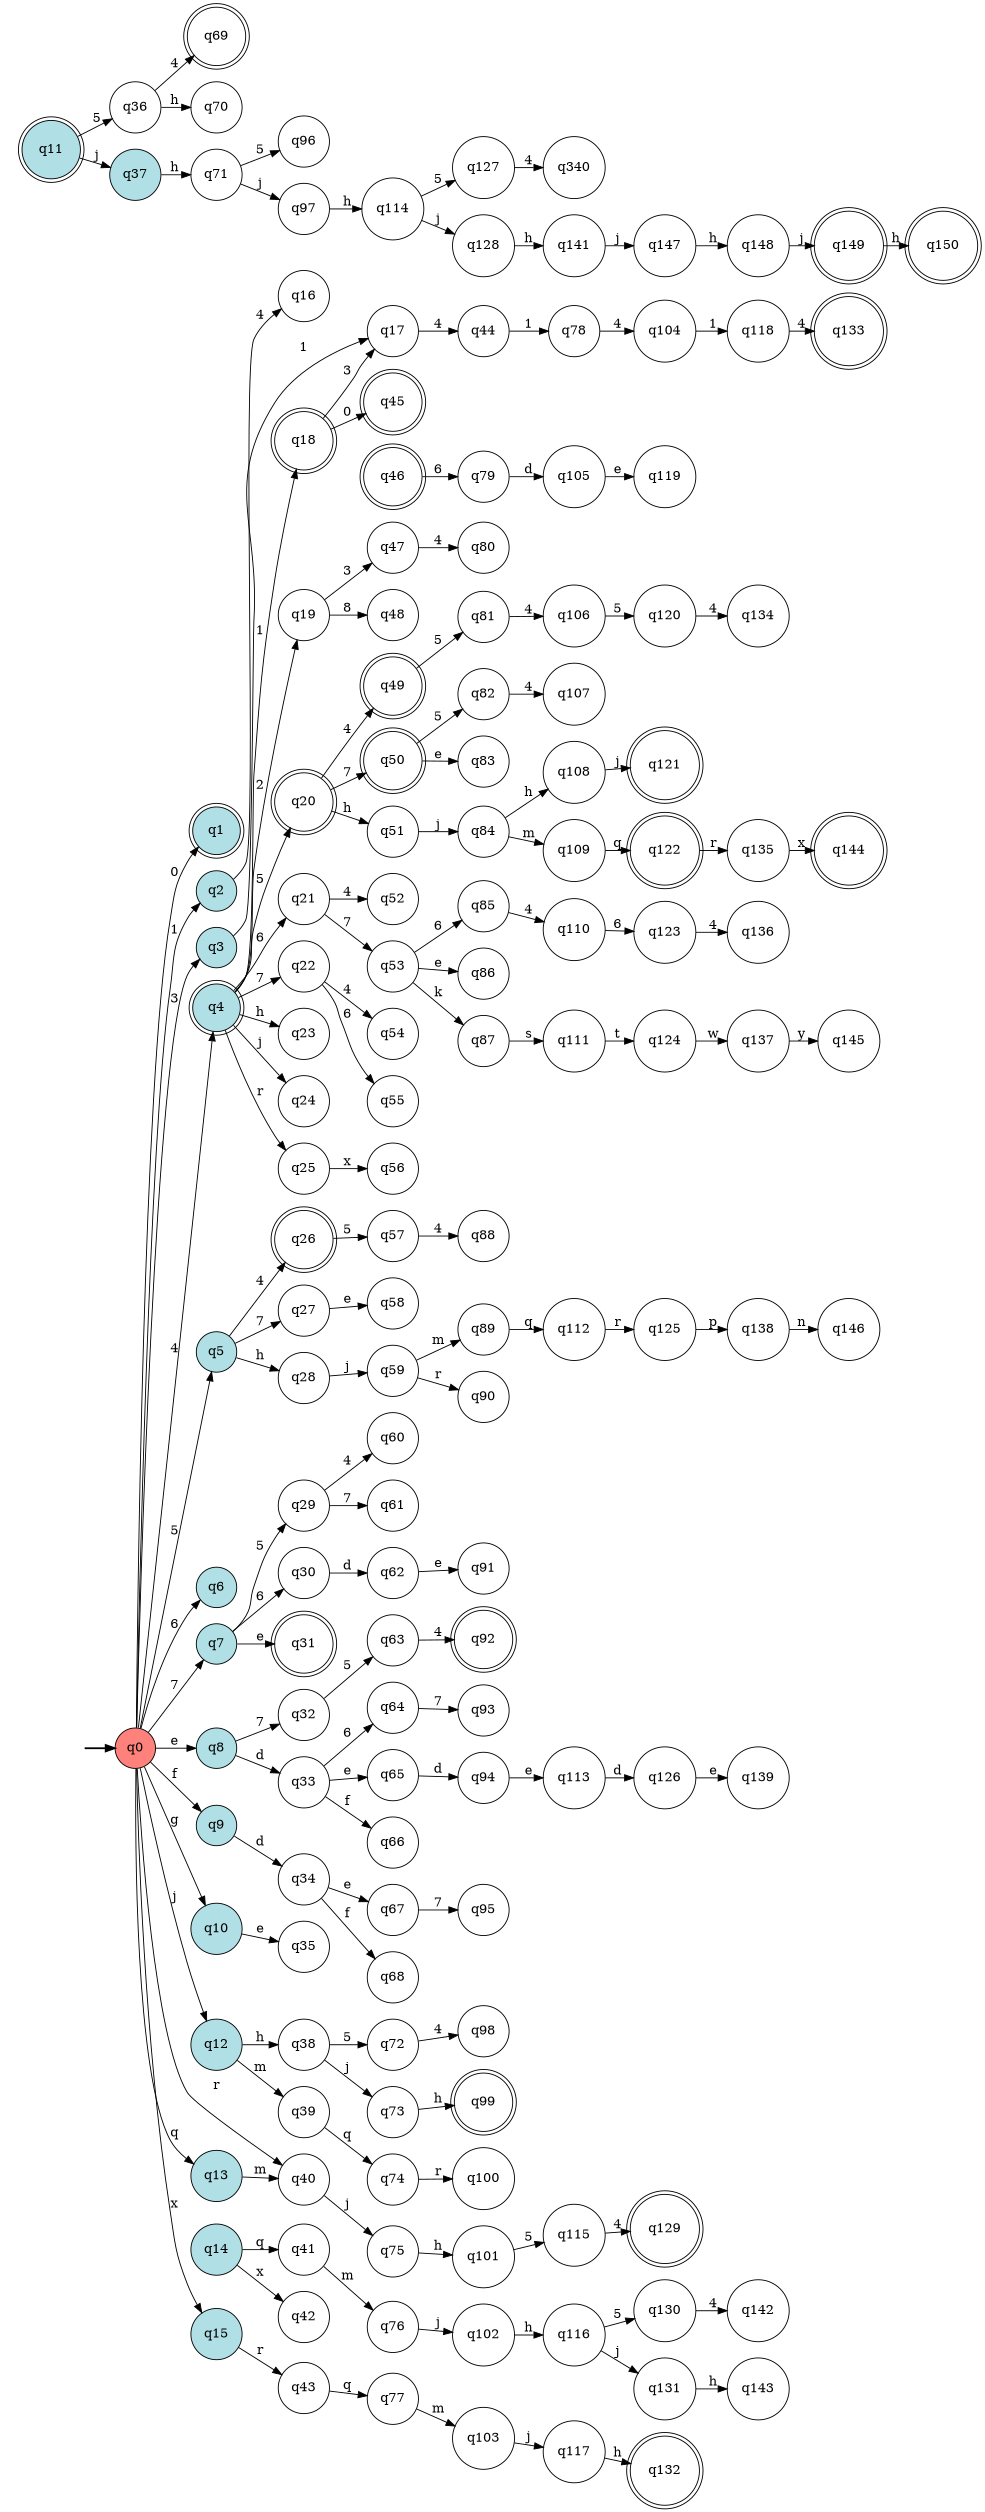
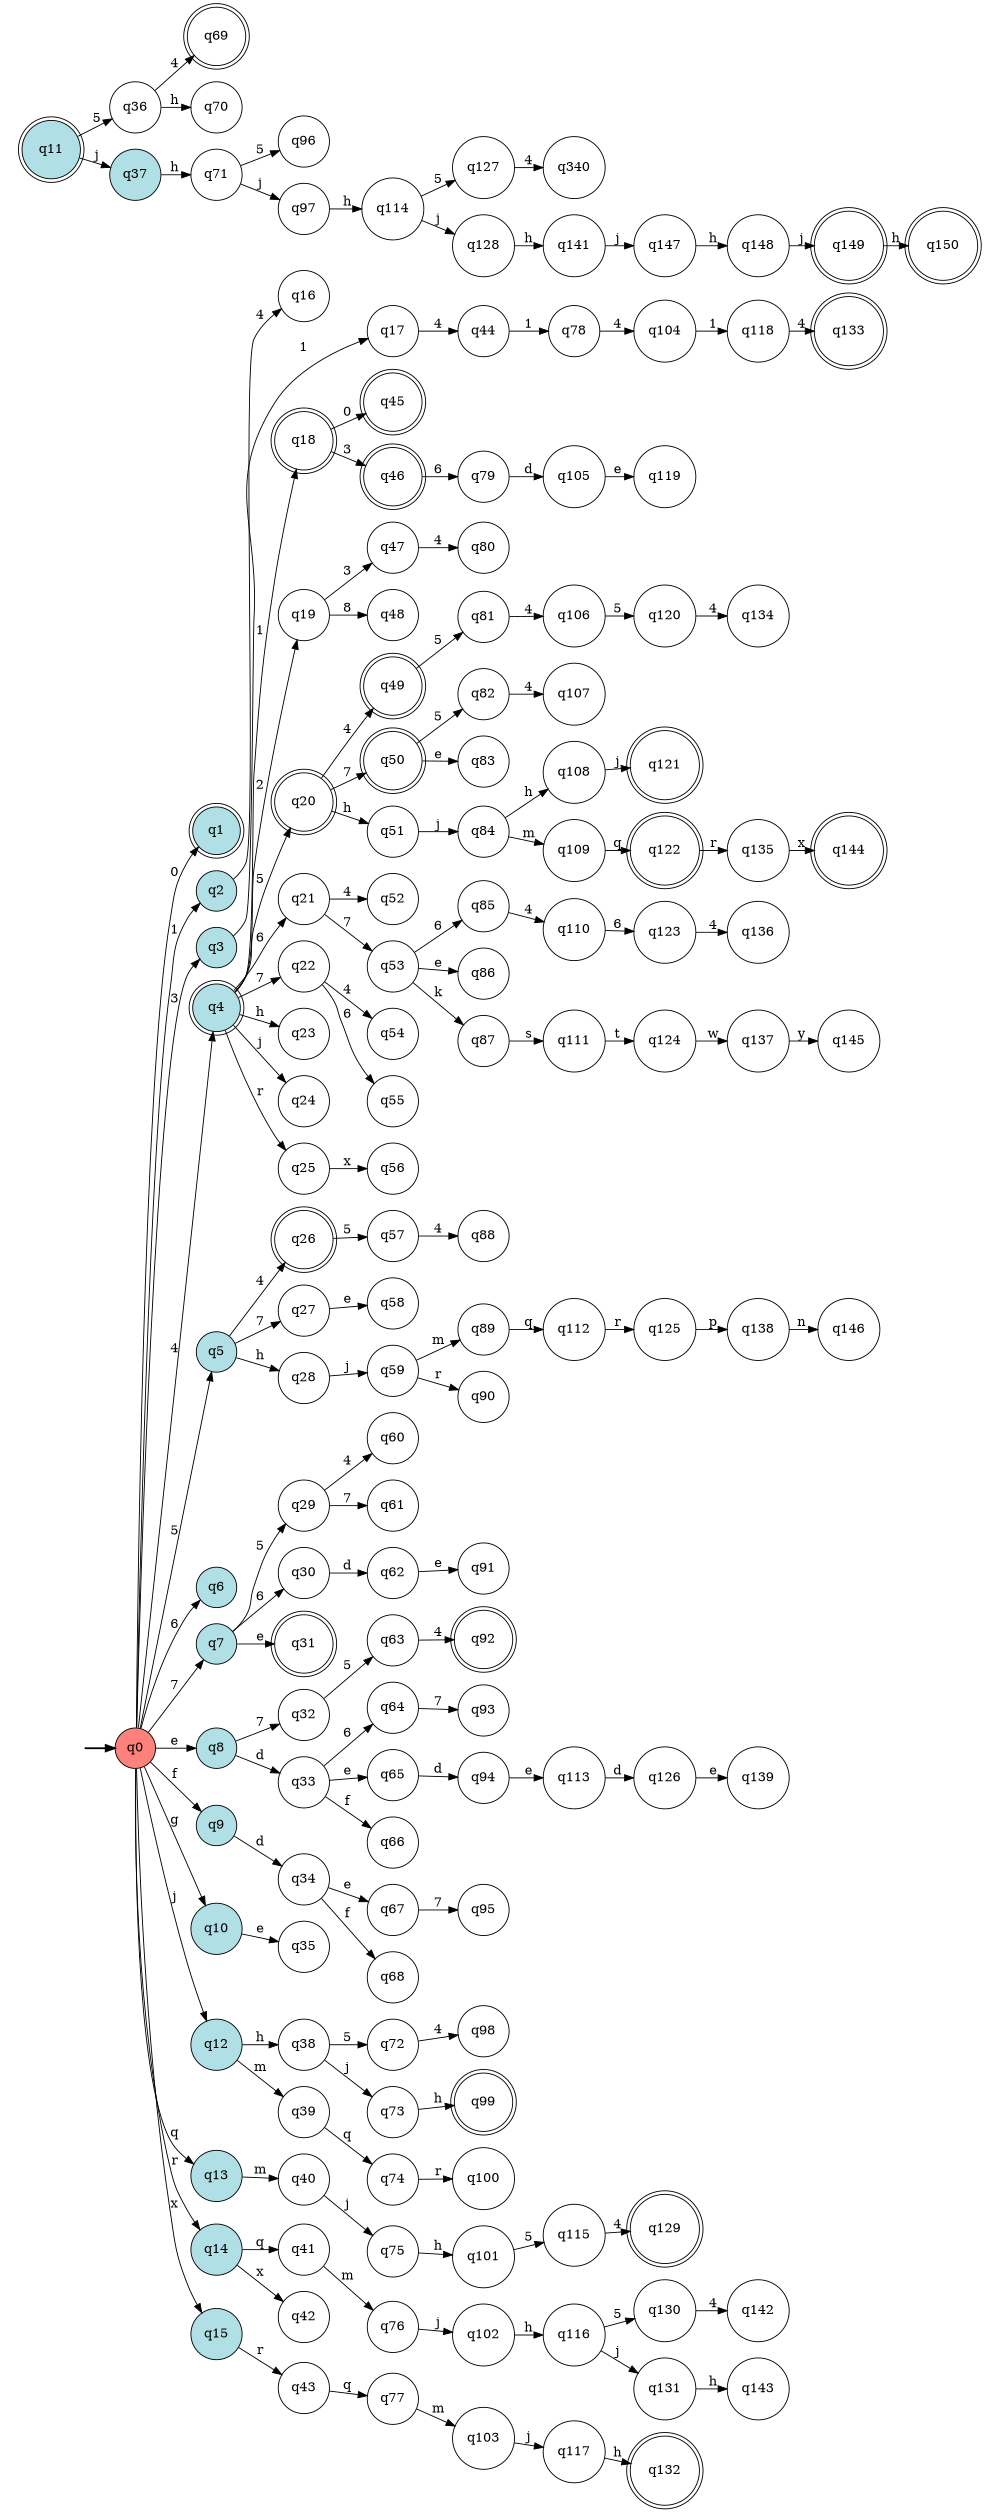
(347, 388) -> (344, 457)
(159, 1987) -> (144, 1999)
